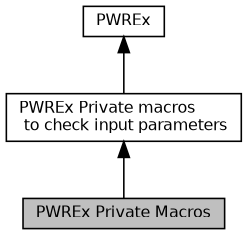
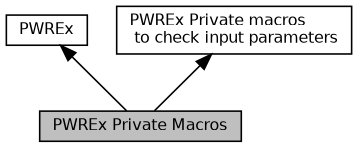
(124, 73) -> (99, 84)
